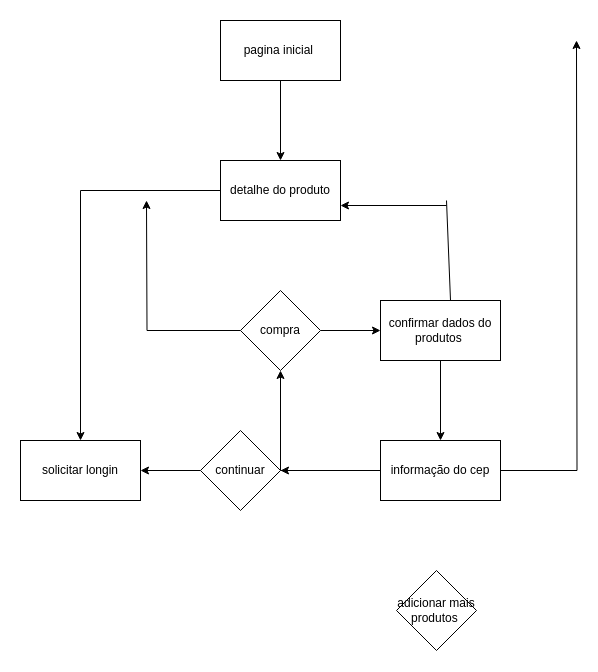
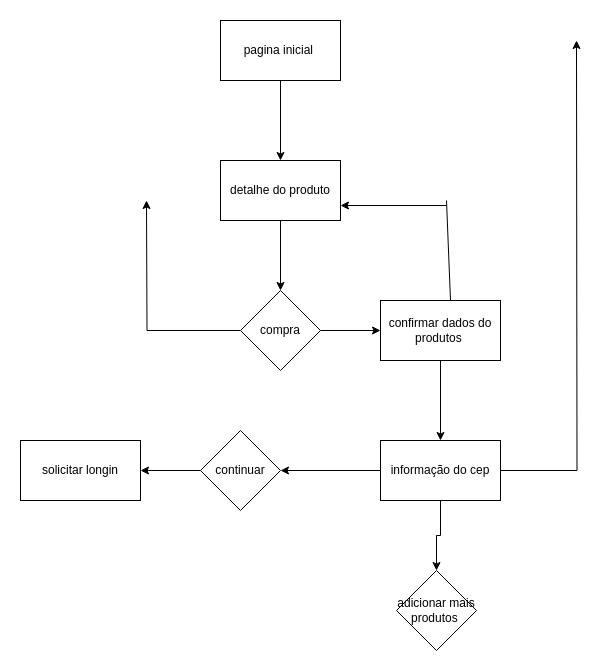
(81, 242) -> (281, 252)
(281, 425) -> (441, 534)
